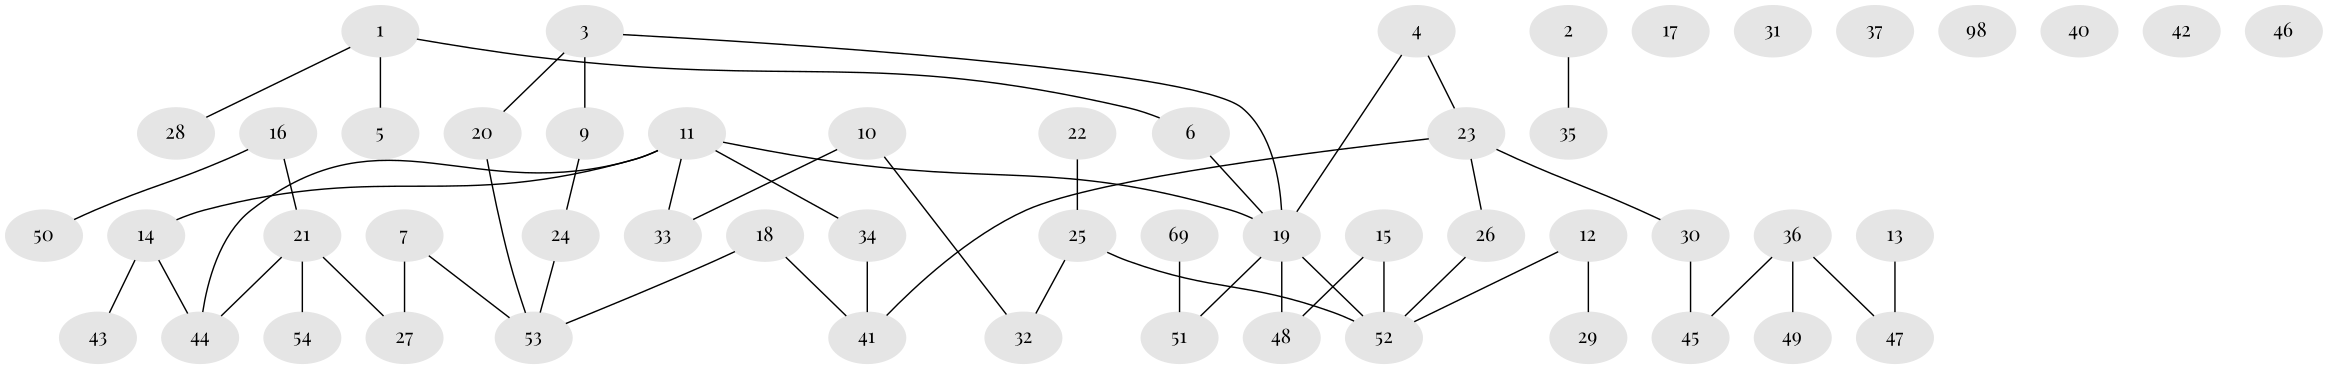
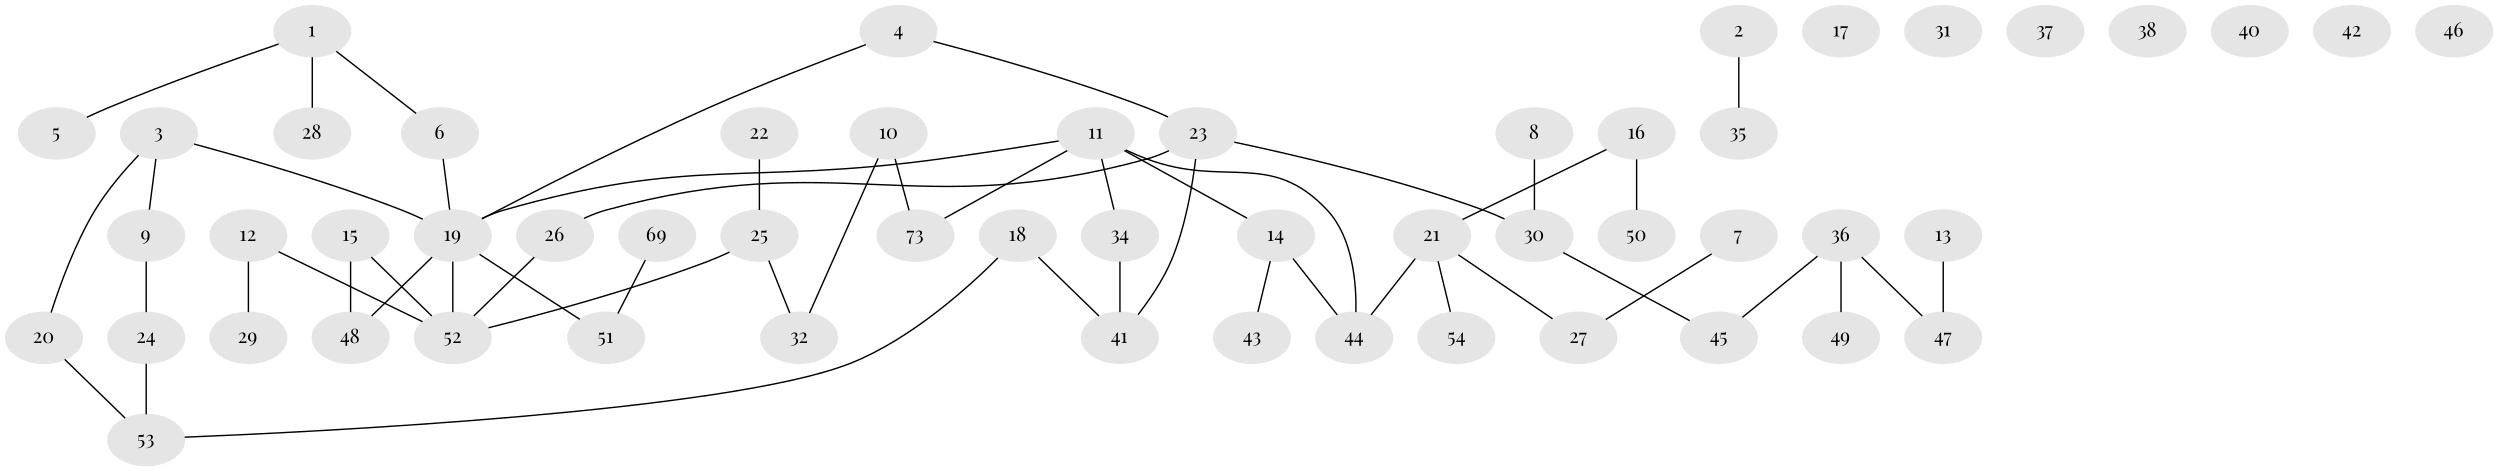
(1977, 31) -> (2148, 31)
none -> (1534, 133)
(663, 236) -> (916, 236)
(469, 287) -> none
